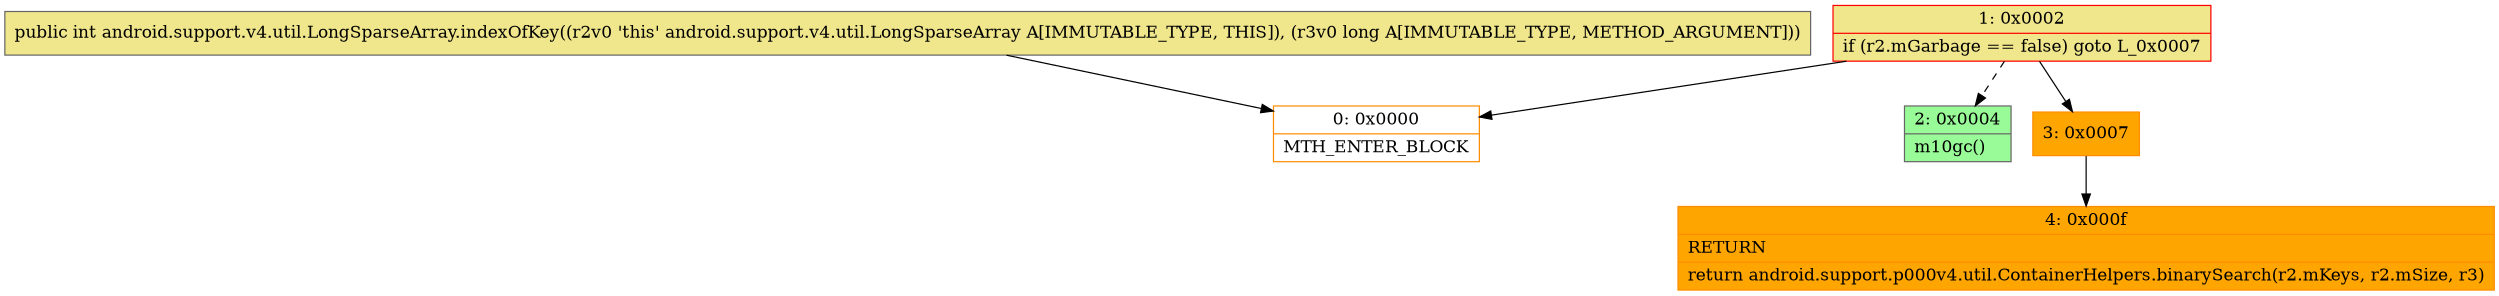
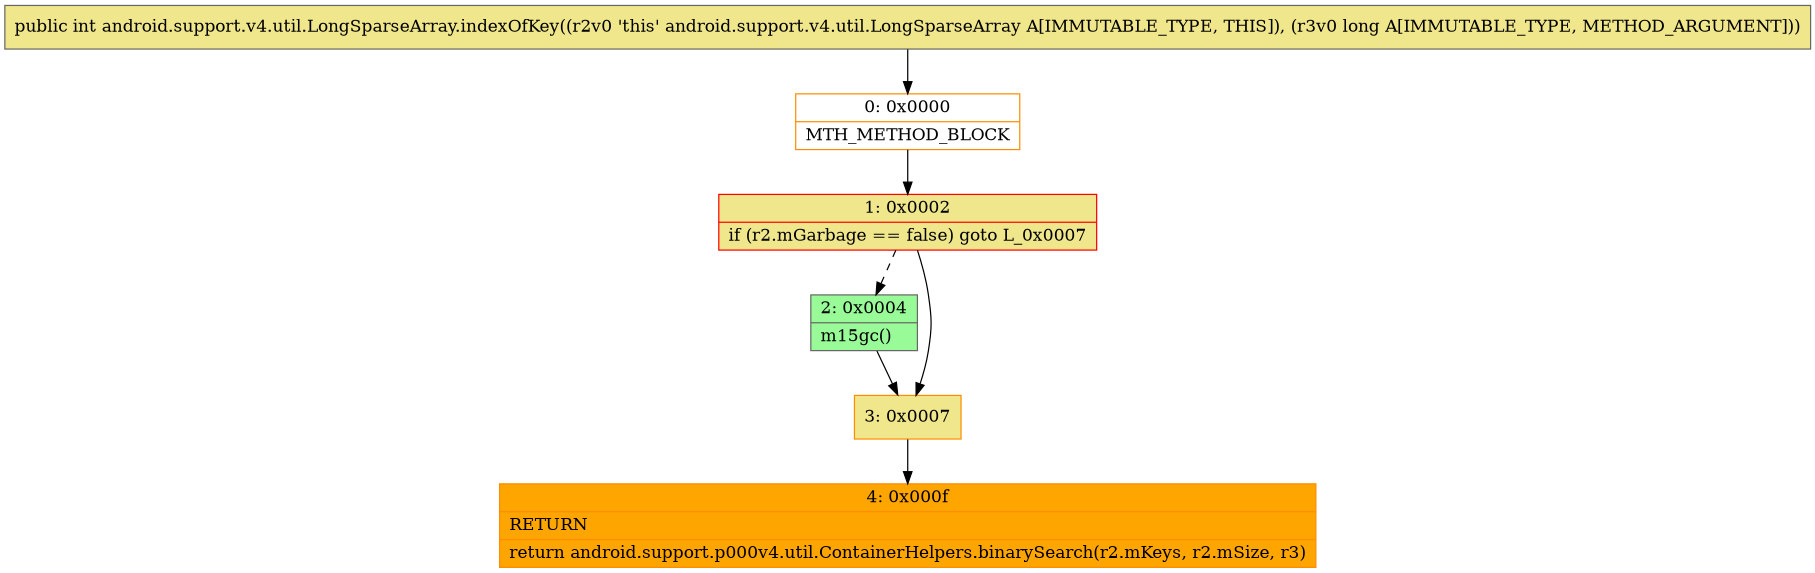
(1669, 88) -> (908, 166)
(2086, 134) -> (908, 417)
(1376, 147) -> (908, 135)
(1950, 147) -> (856, 336)
none -> (885, 367)
